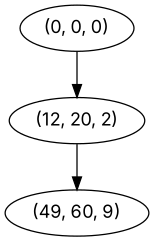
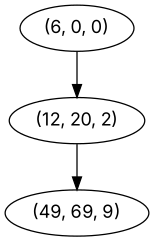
(77, 28) -> (77, 28)
(77, 213) -> (77, 213)
